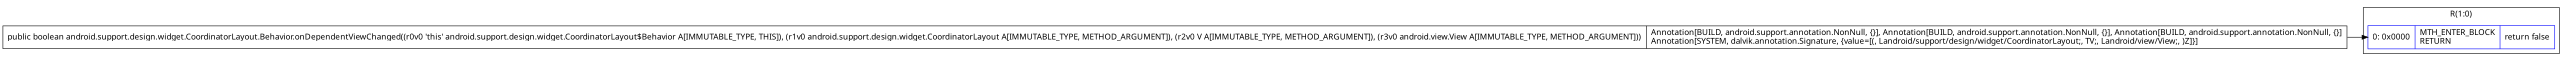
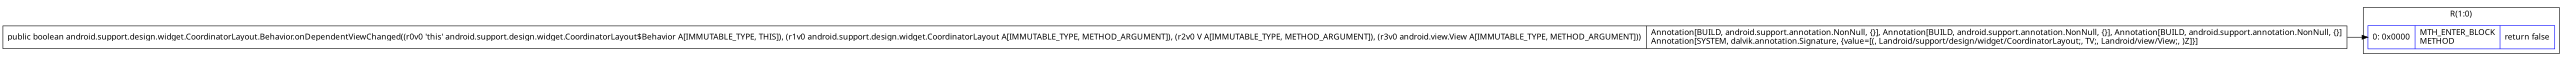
(2436, 41) -> (2437, 41)
